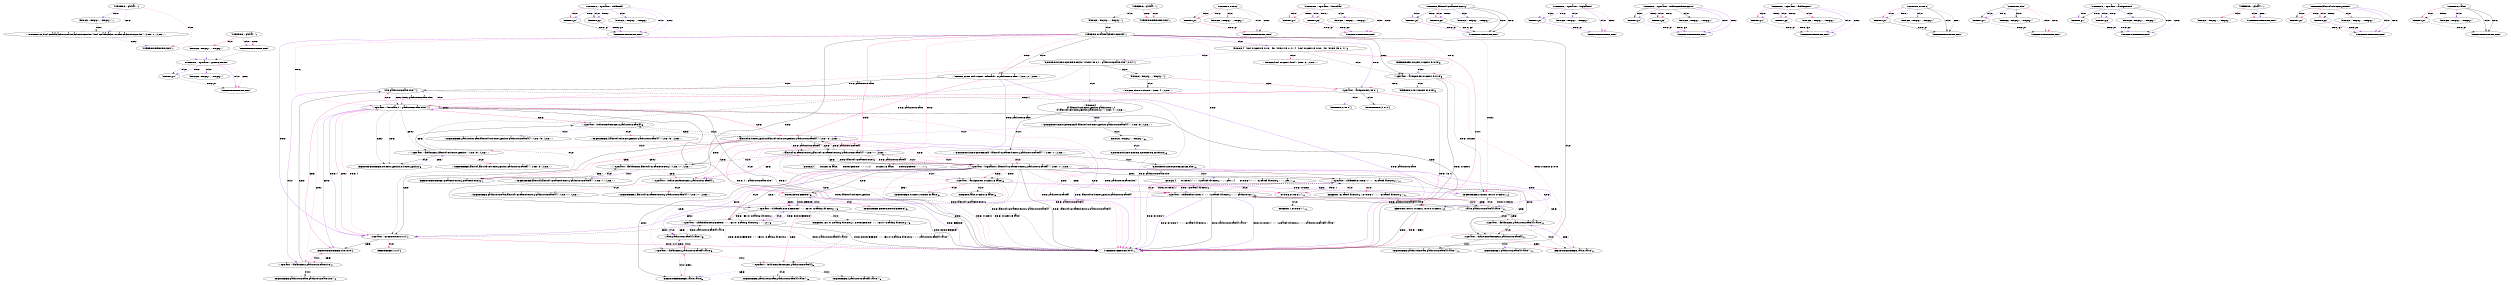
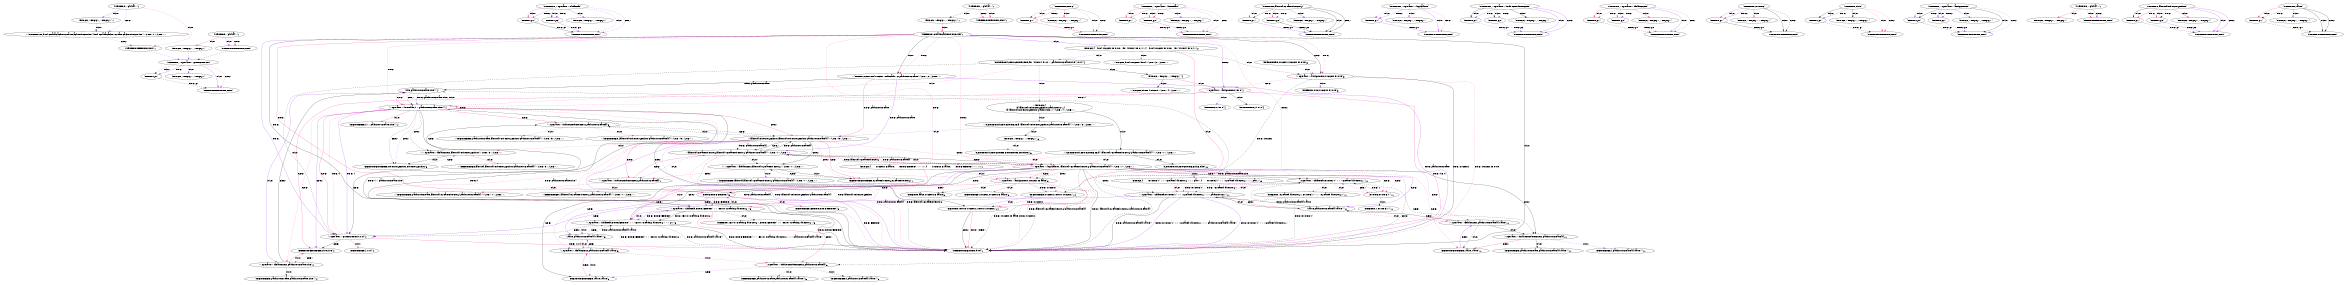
none -> (374, 125)
